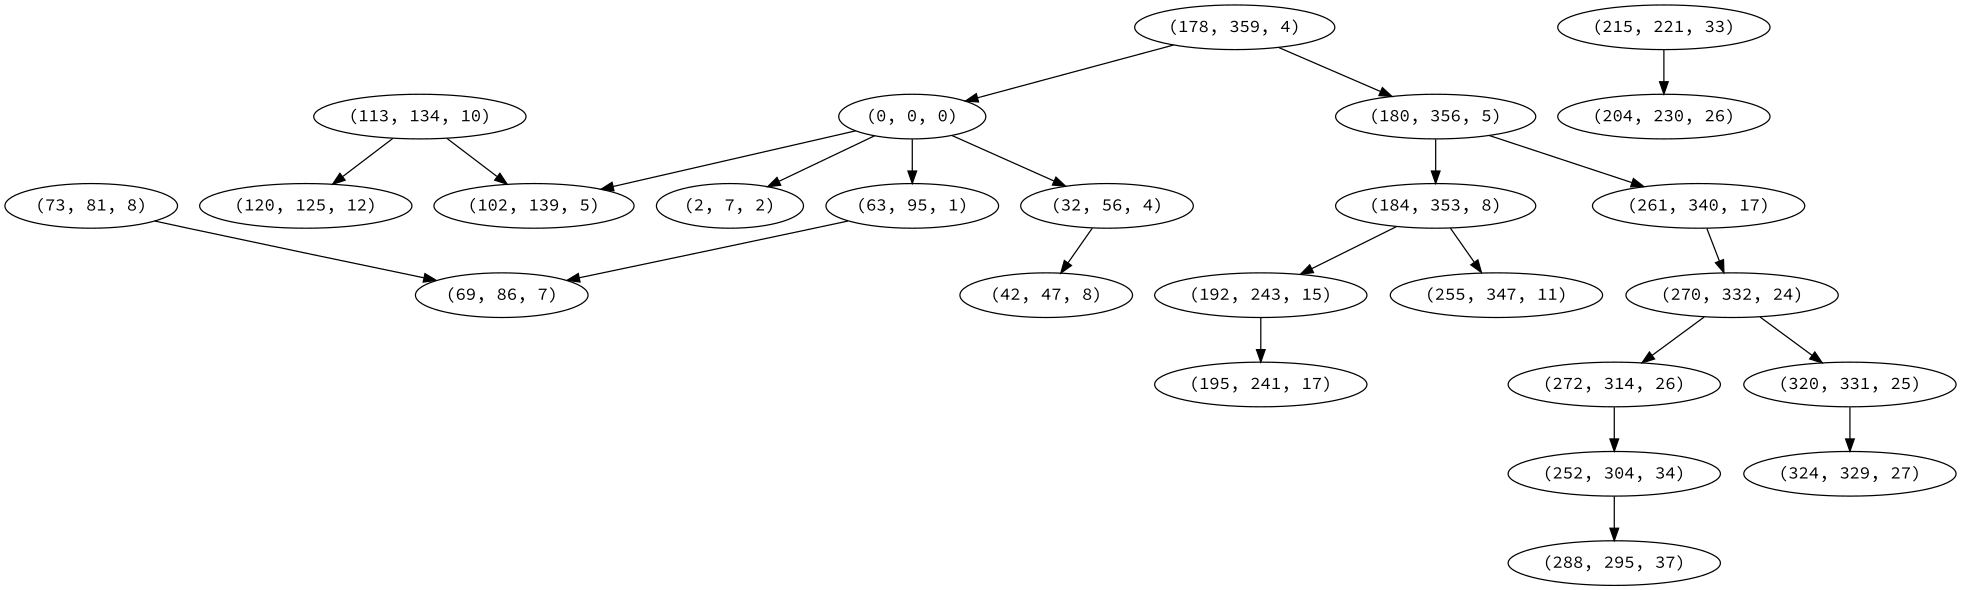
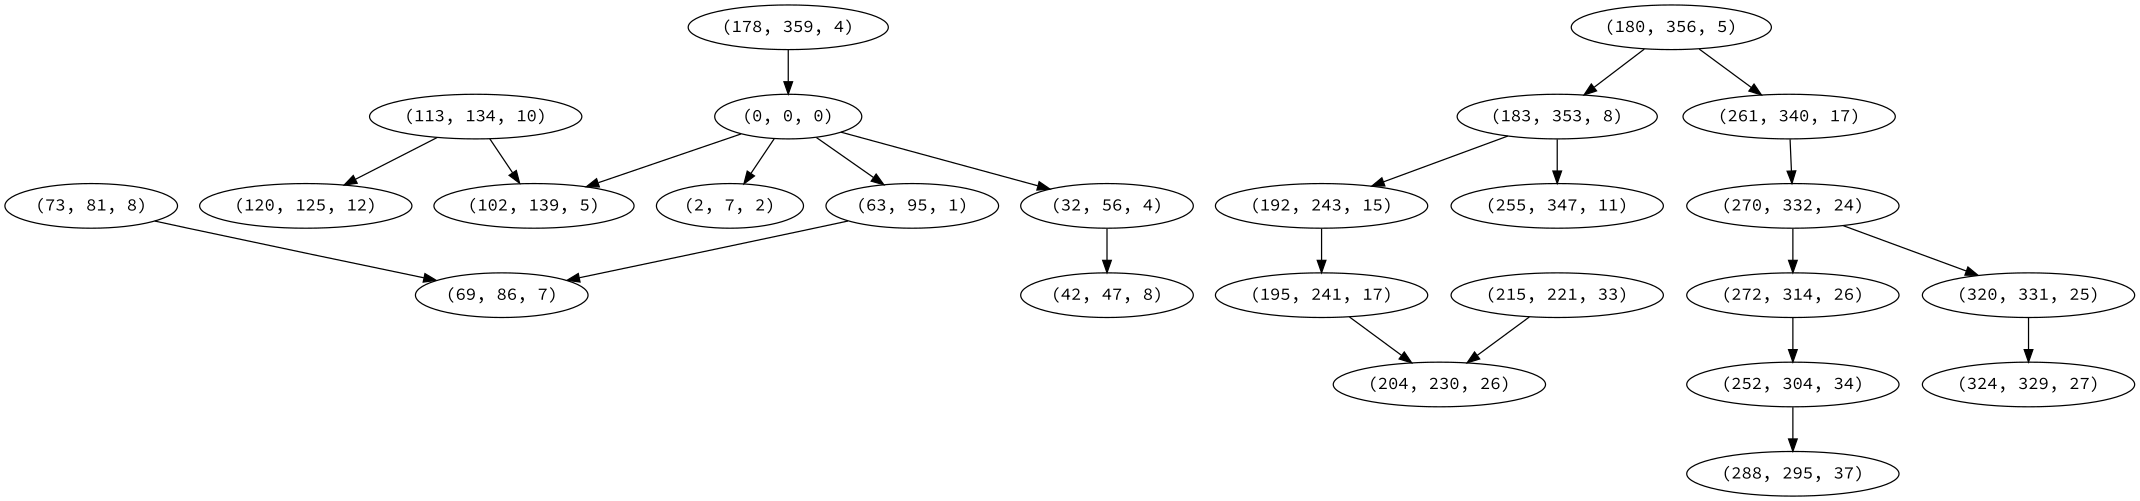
(1330, 70) -> none
(1436, 206) -> (1557, 117)
none -> (1376, 336)
